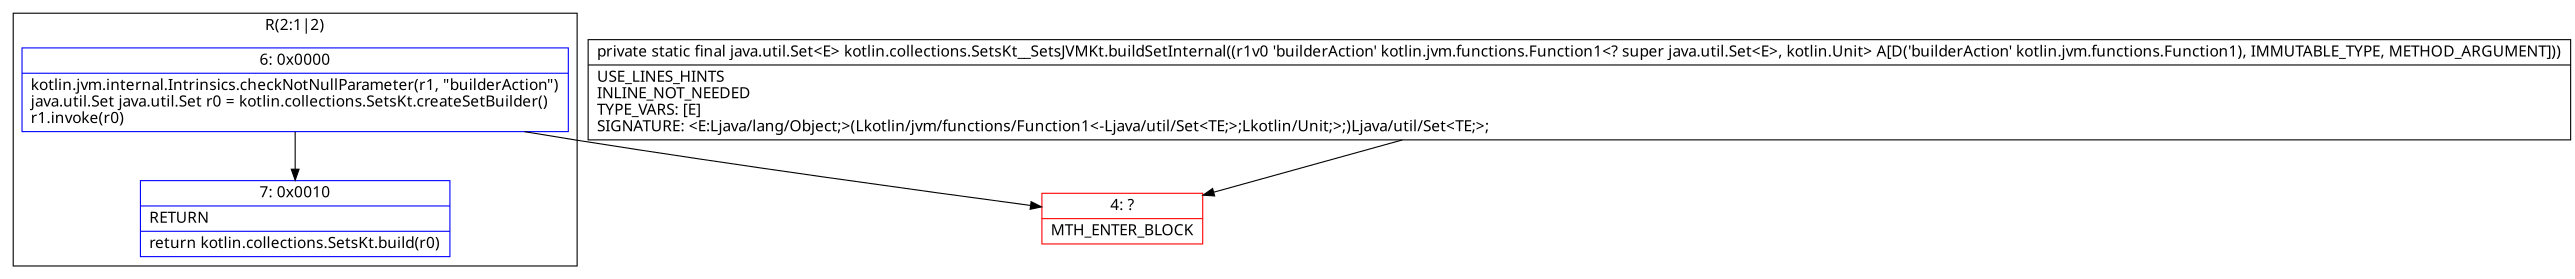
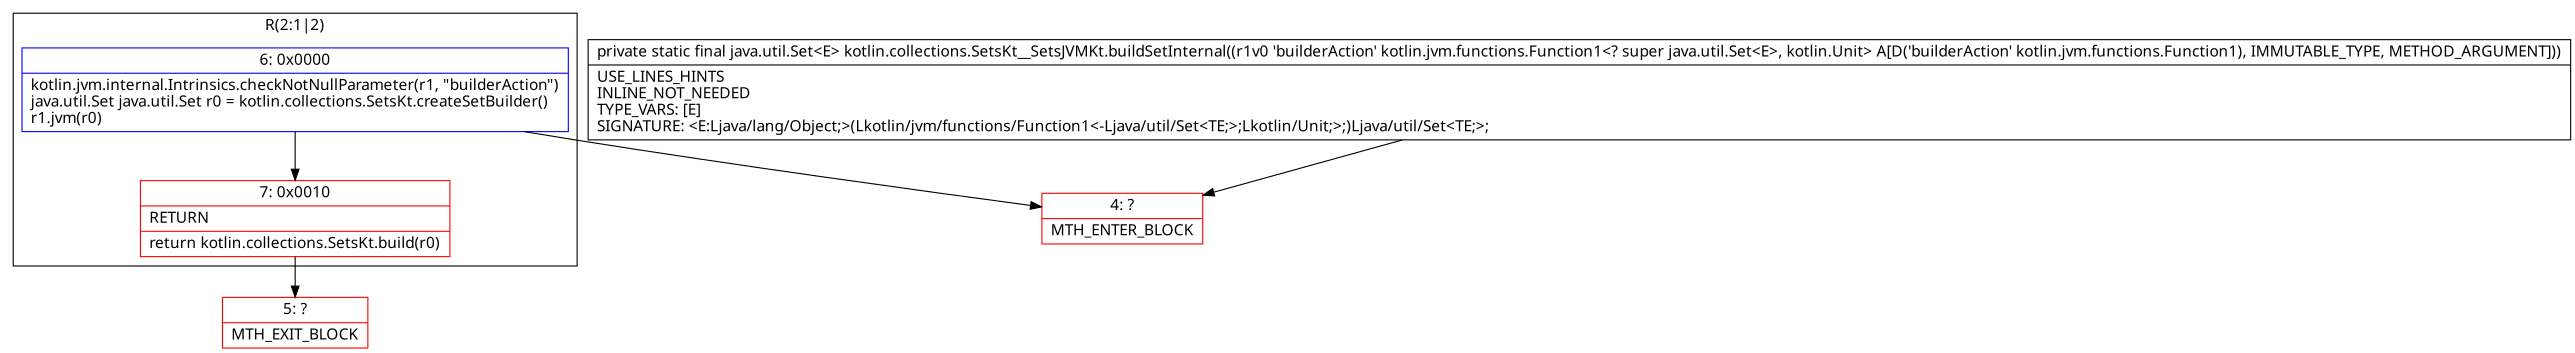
(78, 118) -> (67, 118)
(295, 219) -> (295, 219)
none -> (295, 323)
